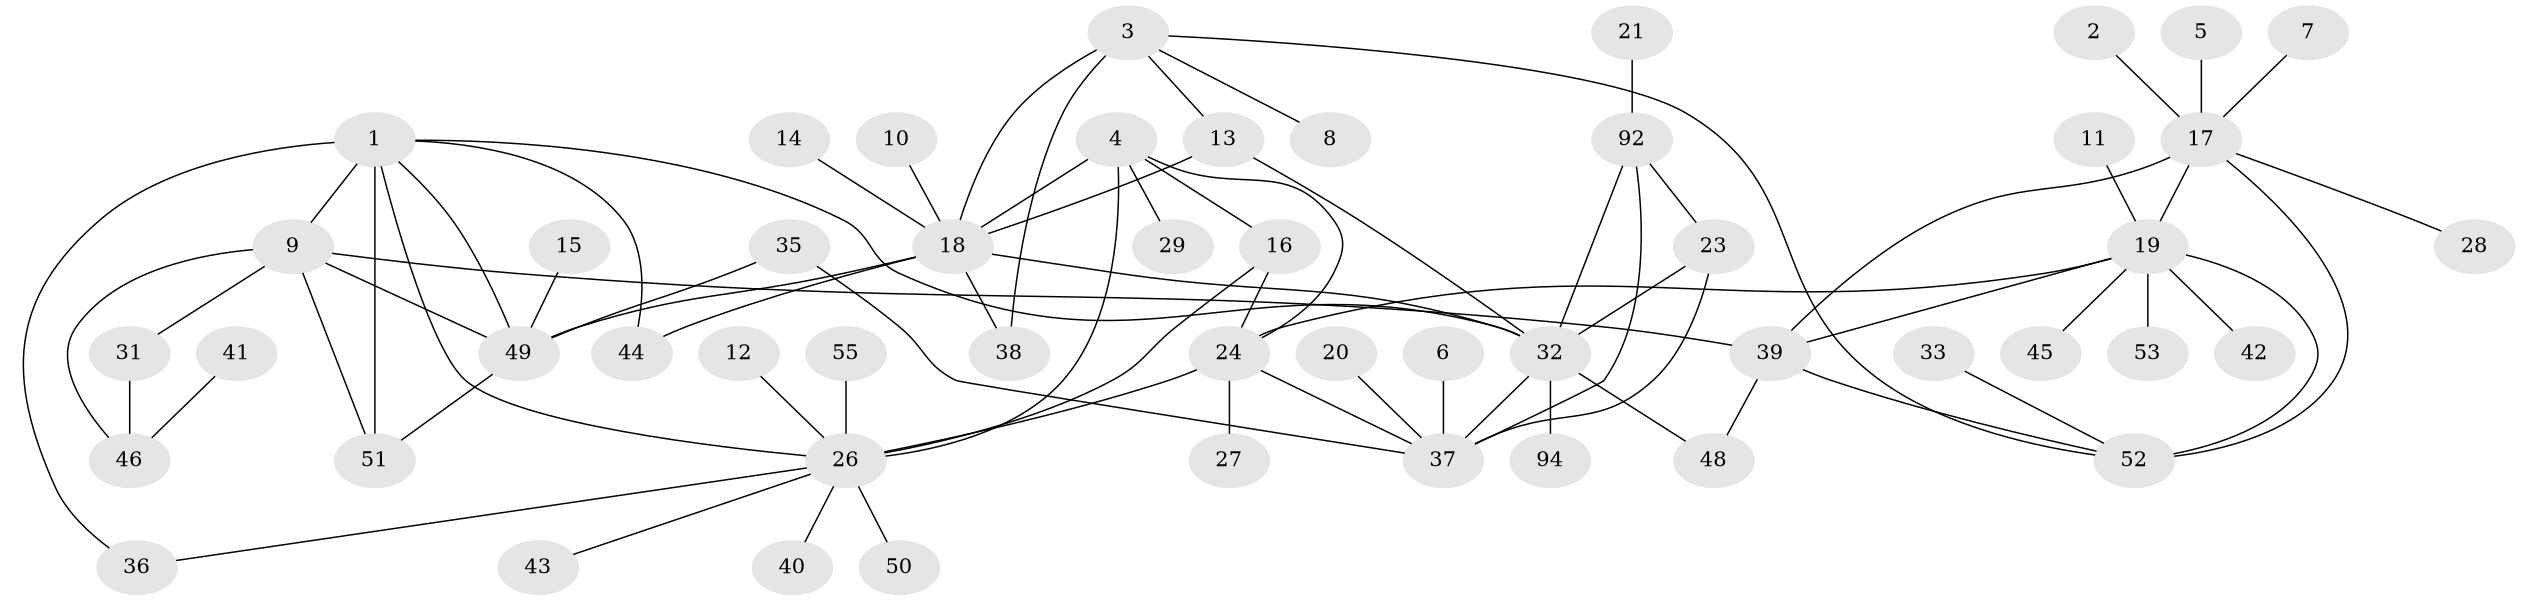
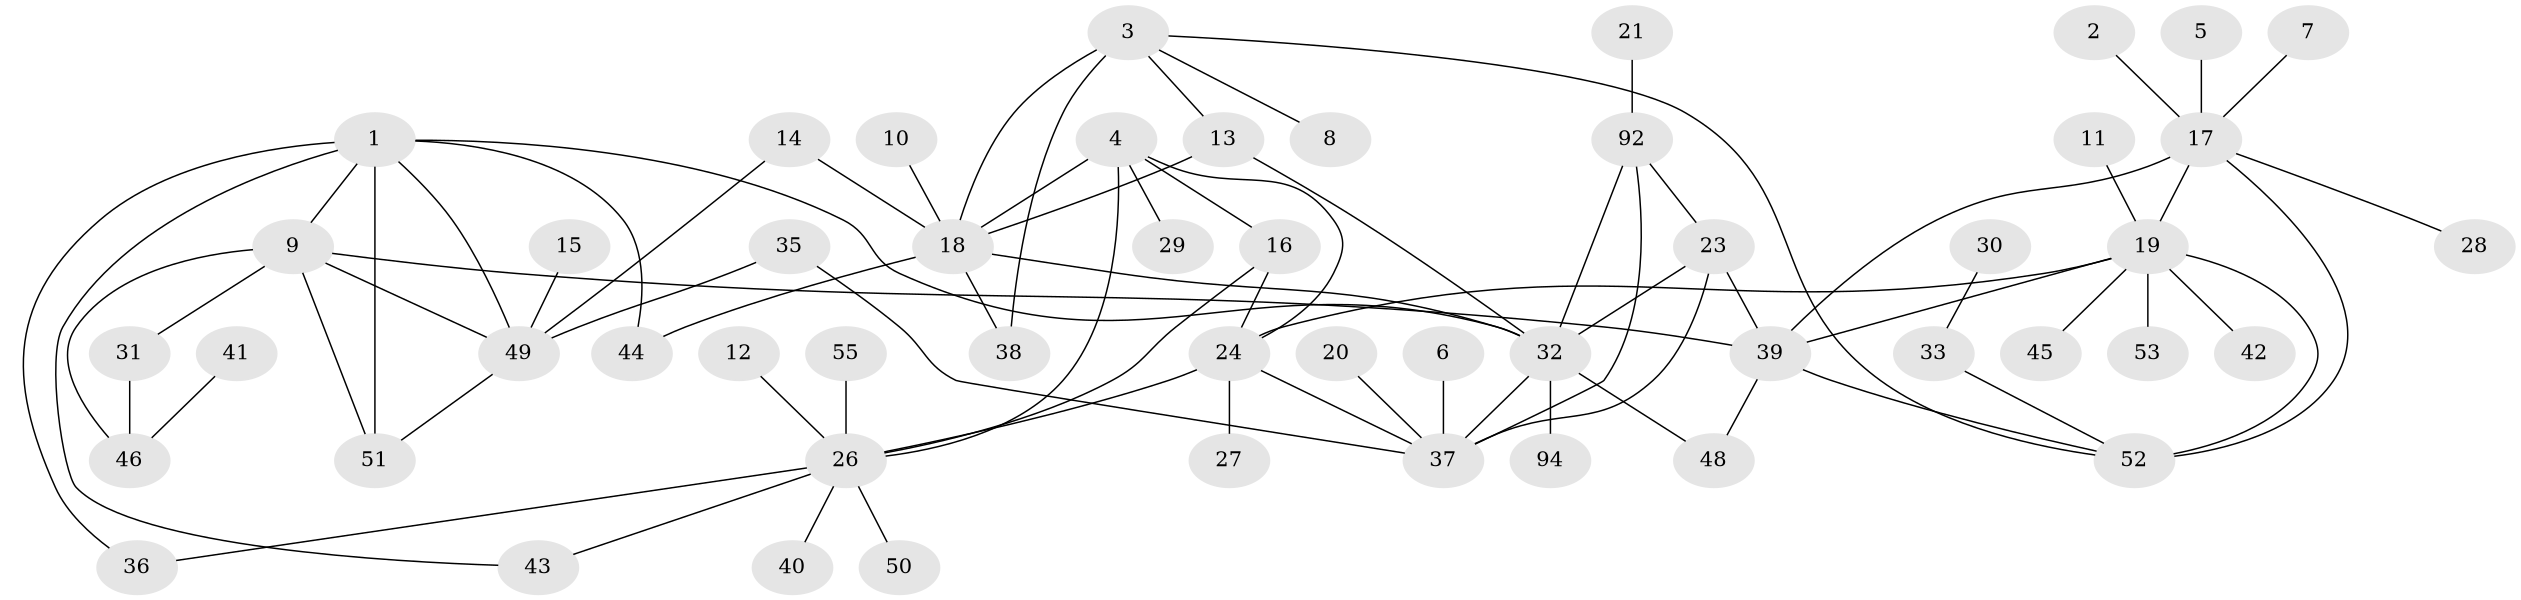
none -> (1990, 247)
(714, 296) -> (656, 248)
none -> (1742, 300)
(519, 406) -> (65, 457)
